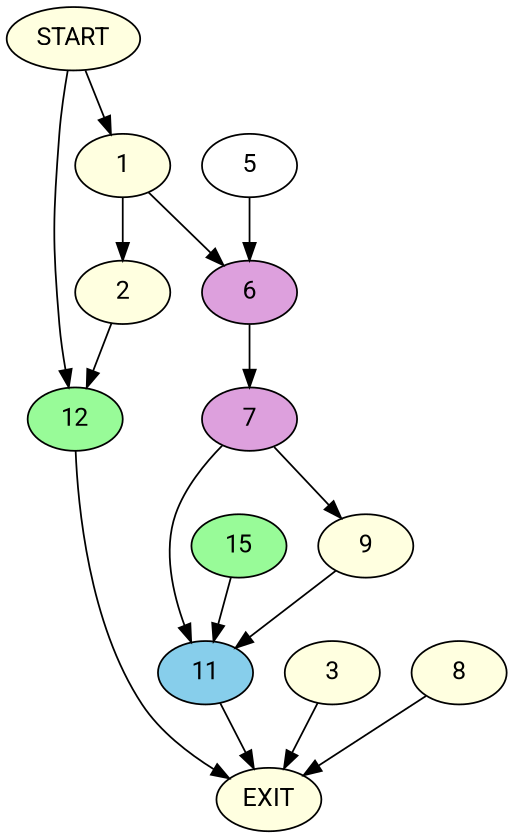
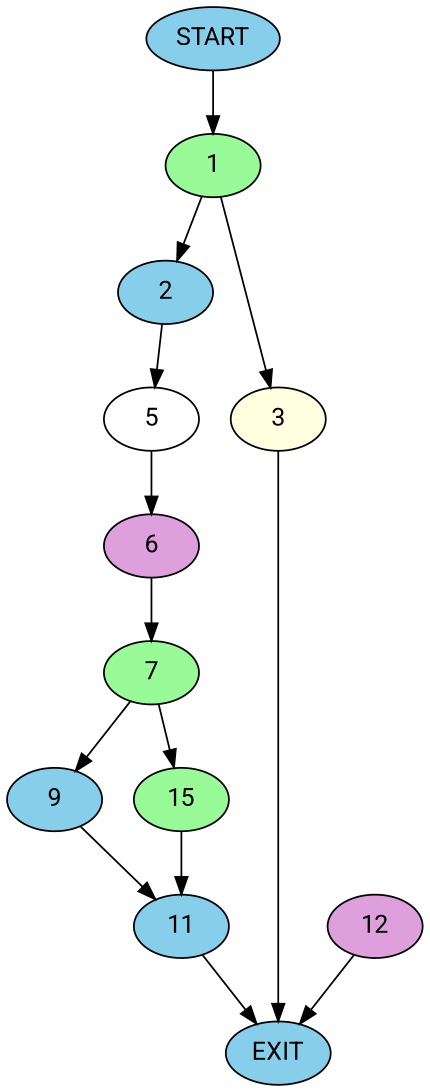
(73, 39) -> (213, 39)
(123, 166) -> (213, 166)
(54, 220) -> none
(180, 223) -> (243, 284)
(123, 292) -> (166, 292)
(102, 347) -> (159, 347)
(75, 419) -> (375, 926)
(250, 419) -> (151, 673)
(172, 529) -> (164, 727)
(366, 546) -> (55, 800)
(459, 673) -> none
(269, 800) -> (278, 1053)
